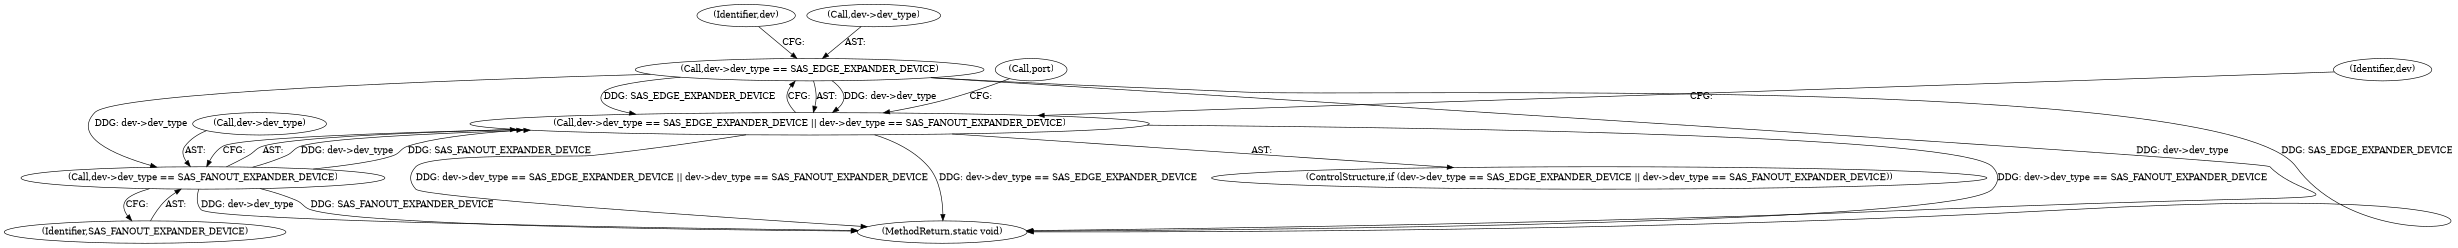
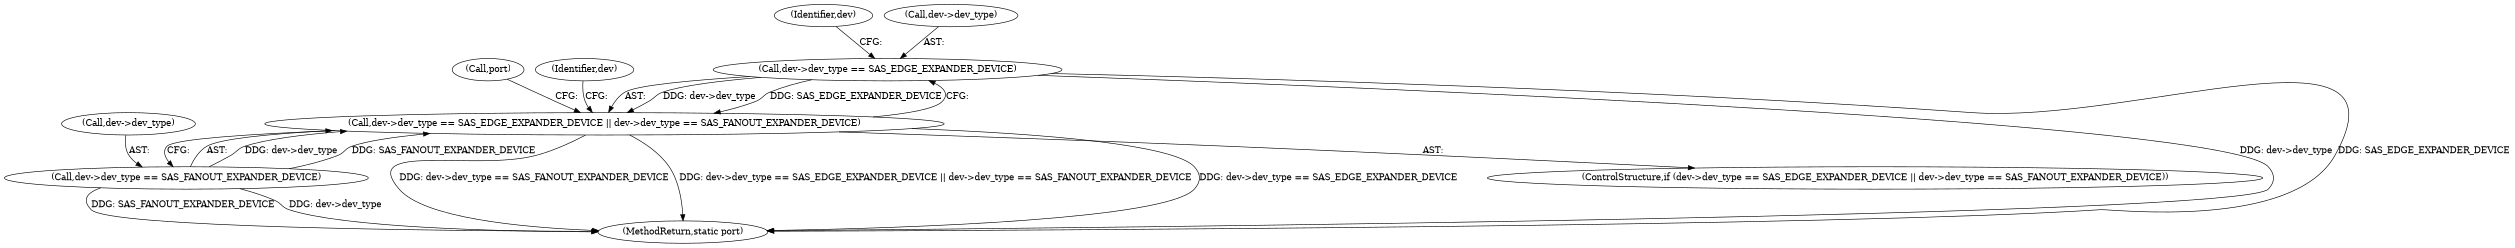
(325, 87) -> none
(145, 232) -> none
(942, 232) -> (683, 232)
